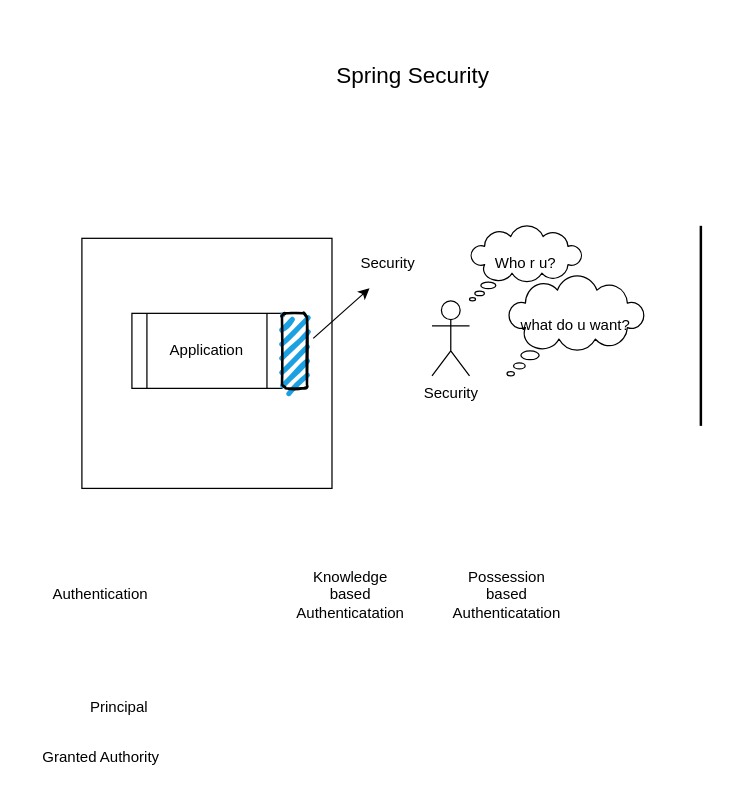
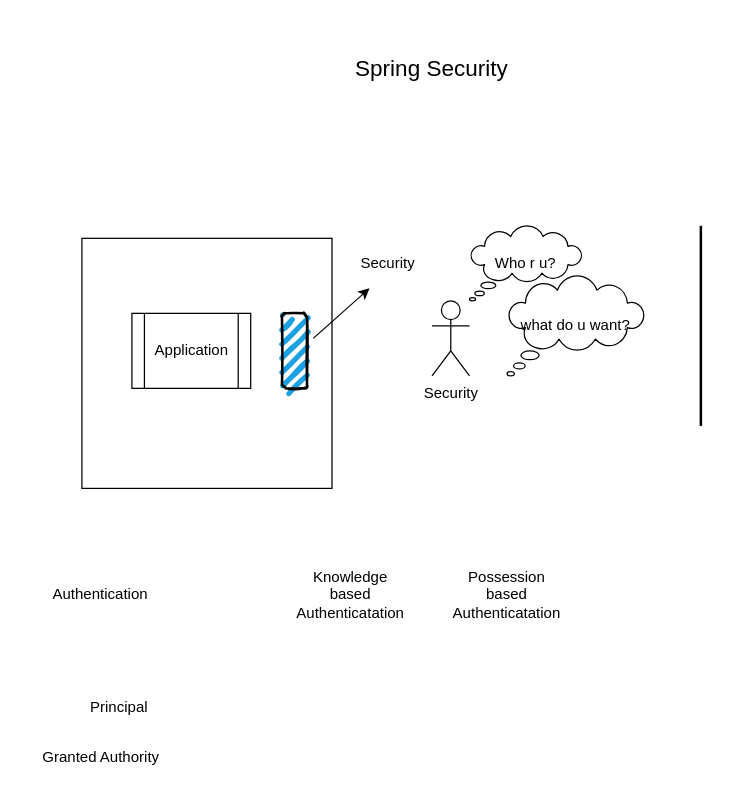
(413, 76) -> (432, 69)
(207, 351) -> (191, 351)
